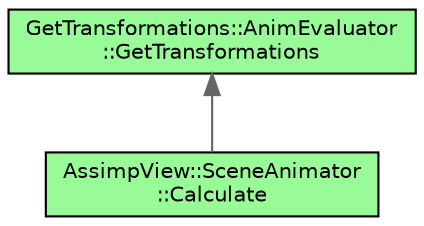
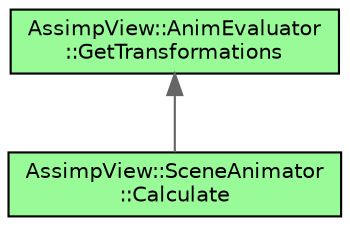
(212, 42) -> (175, 42)
